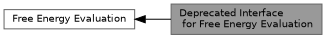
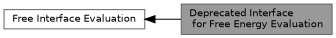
(69, 19) -> (74, 19)
